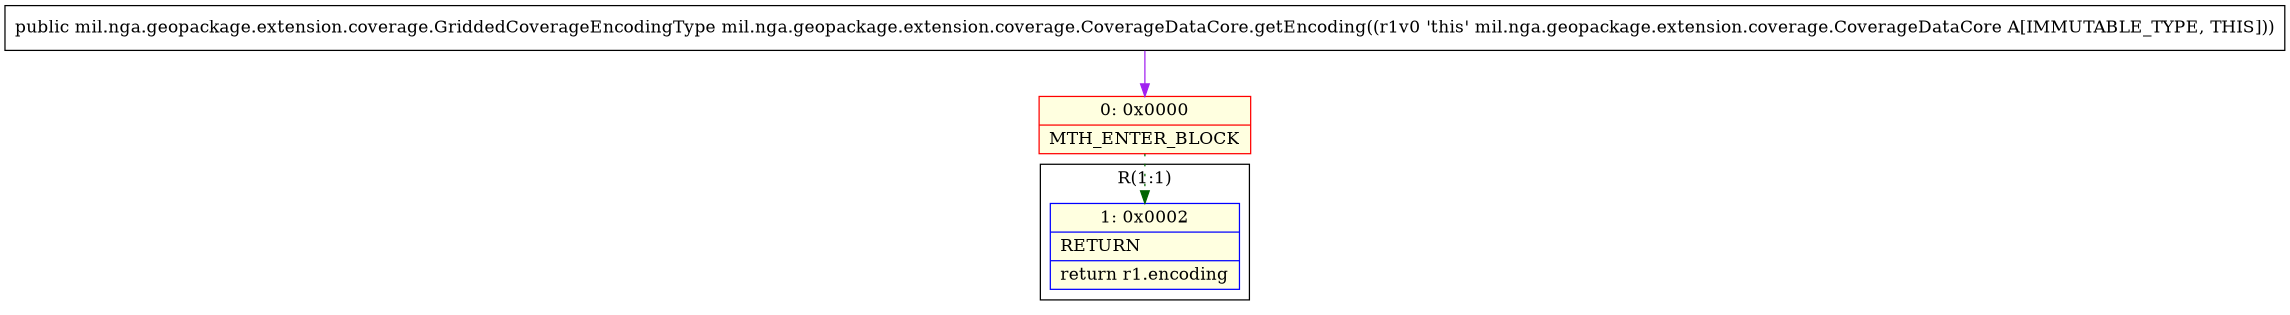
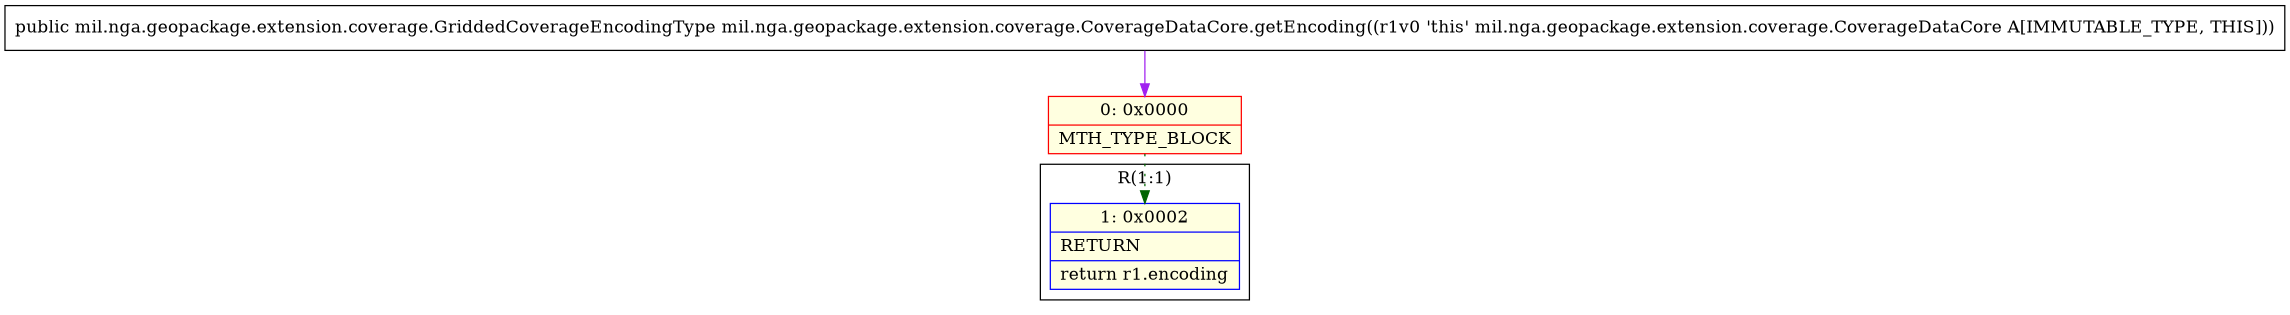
(1145, 139) -> (1145, 139)
